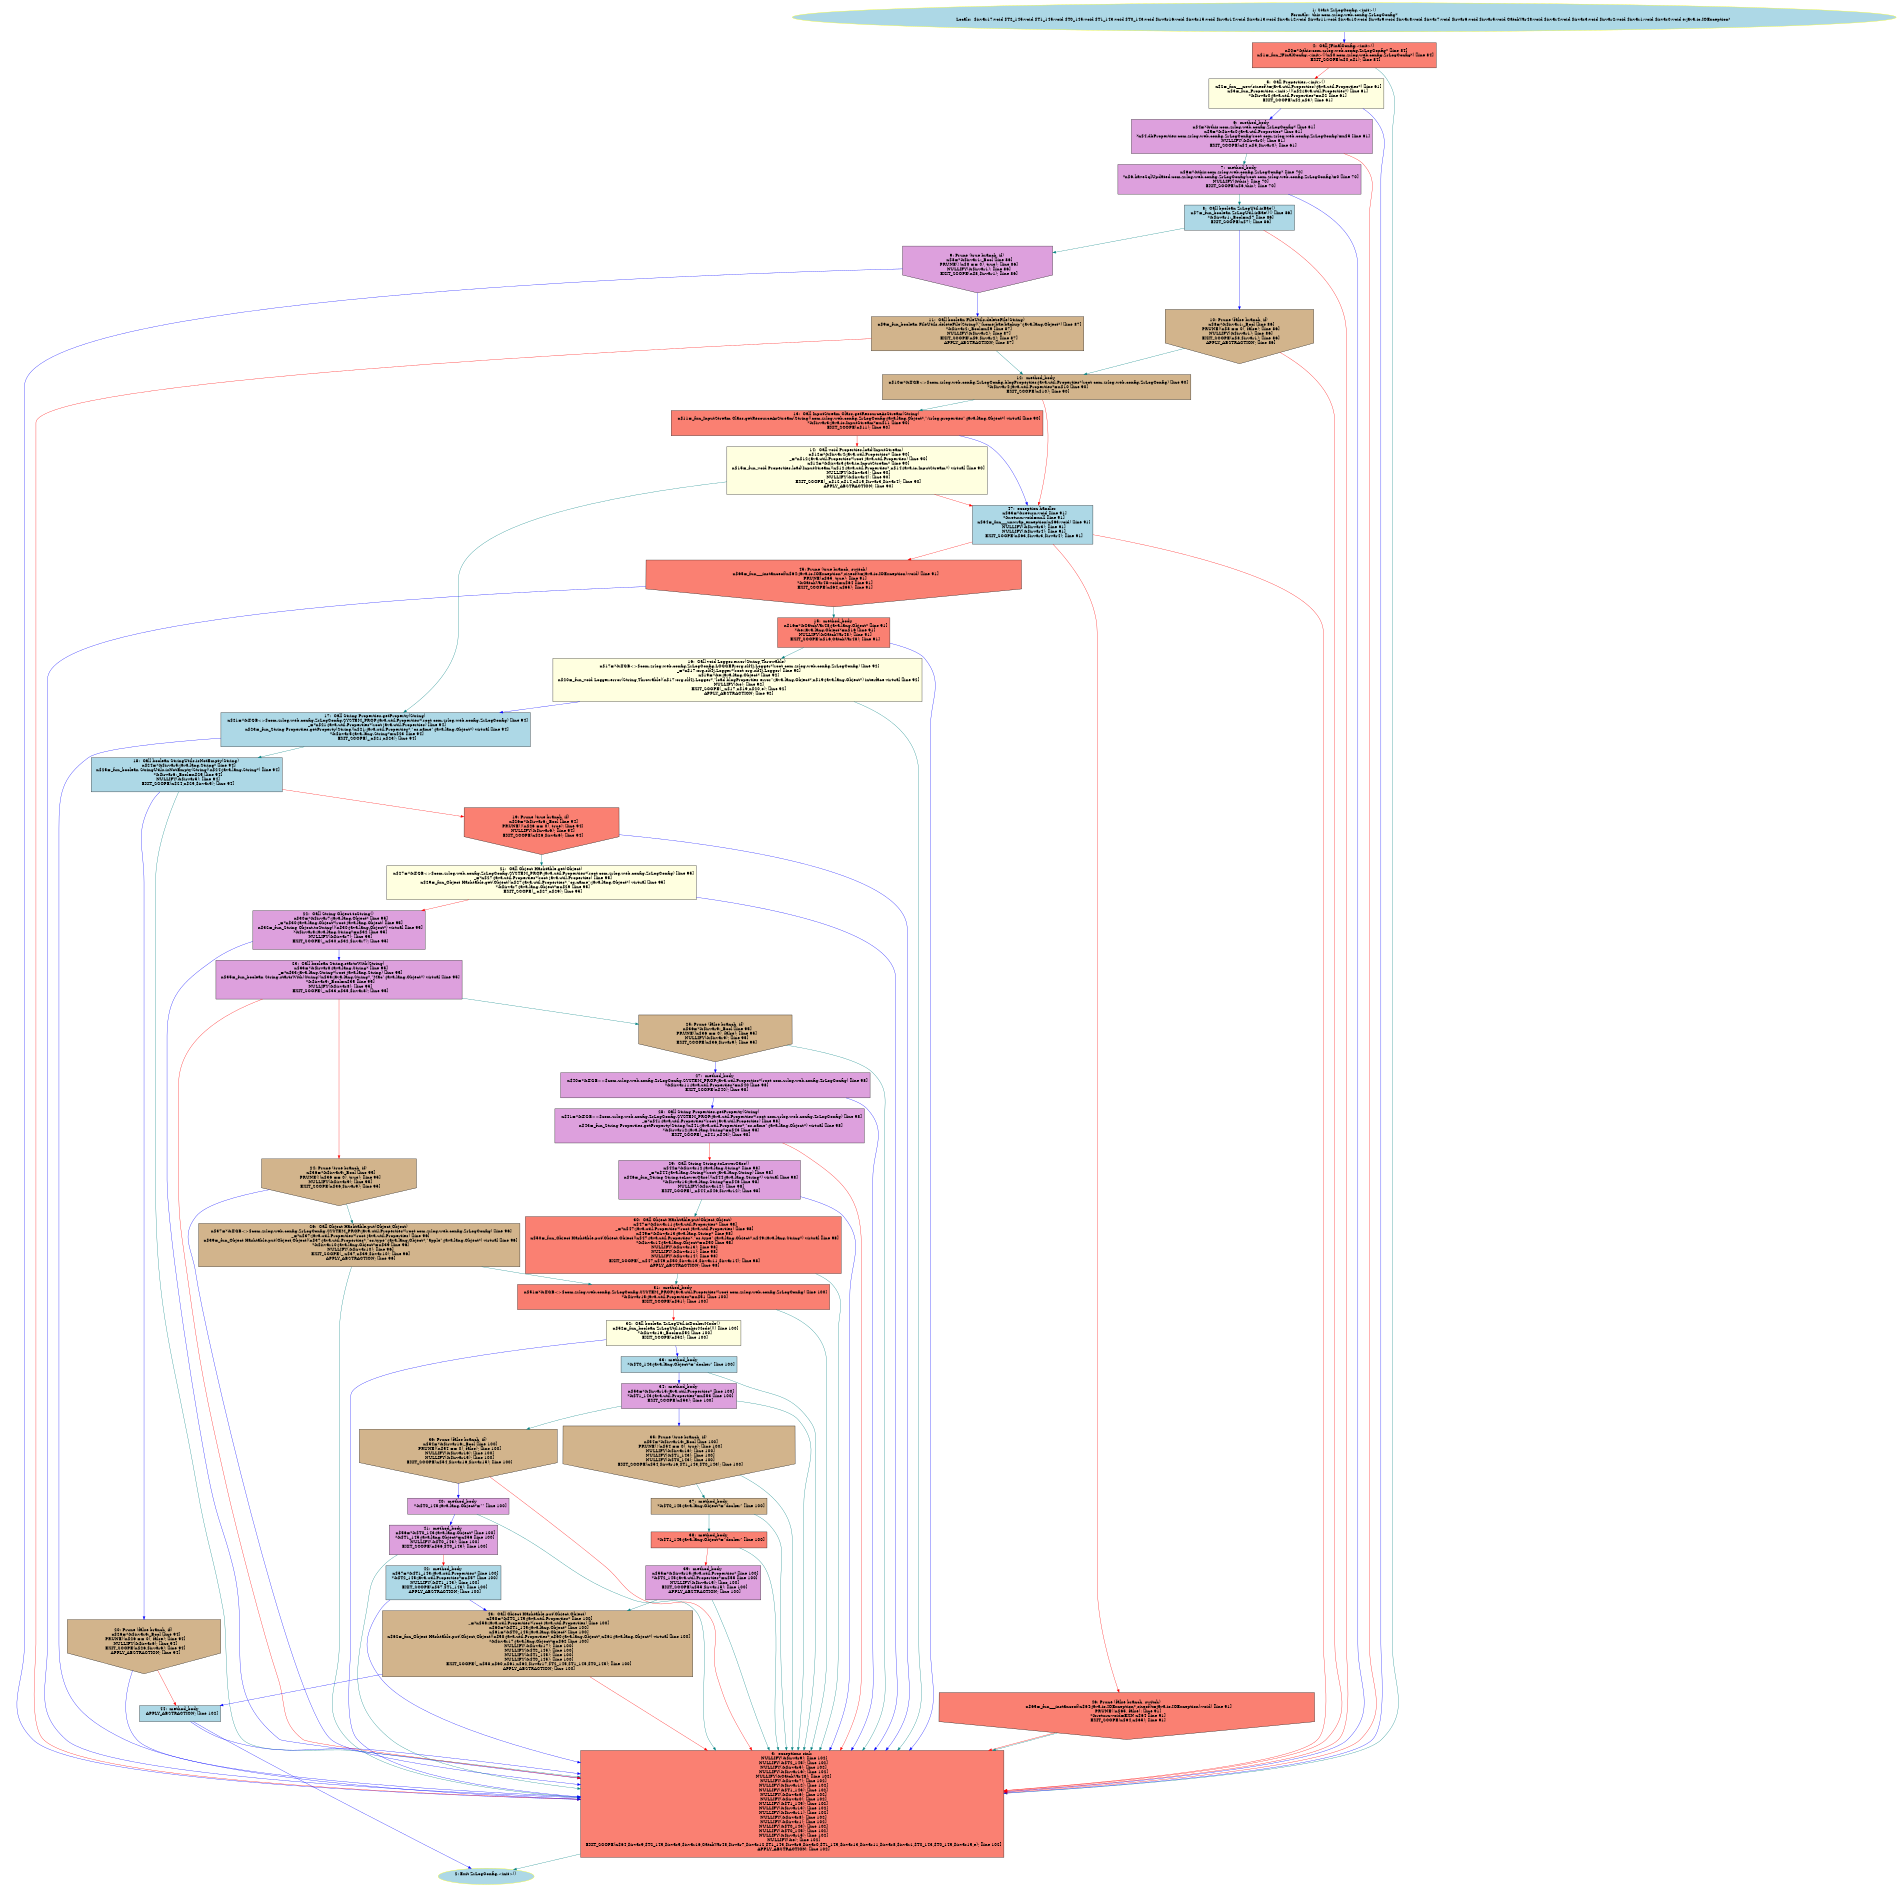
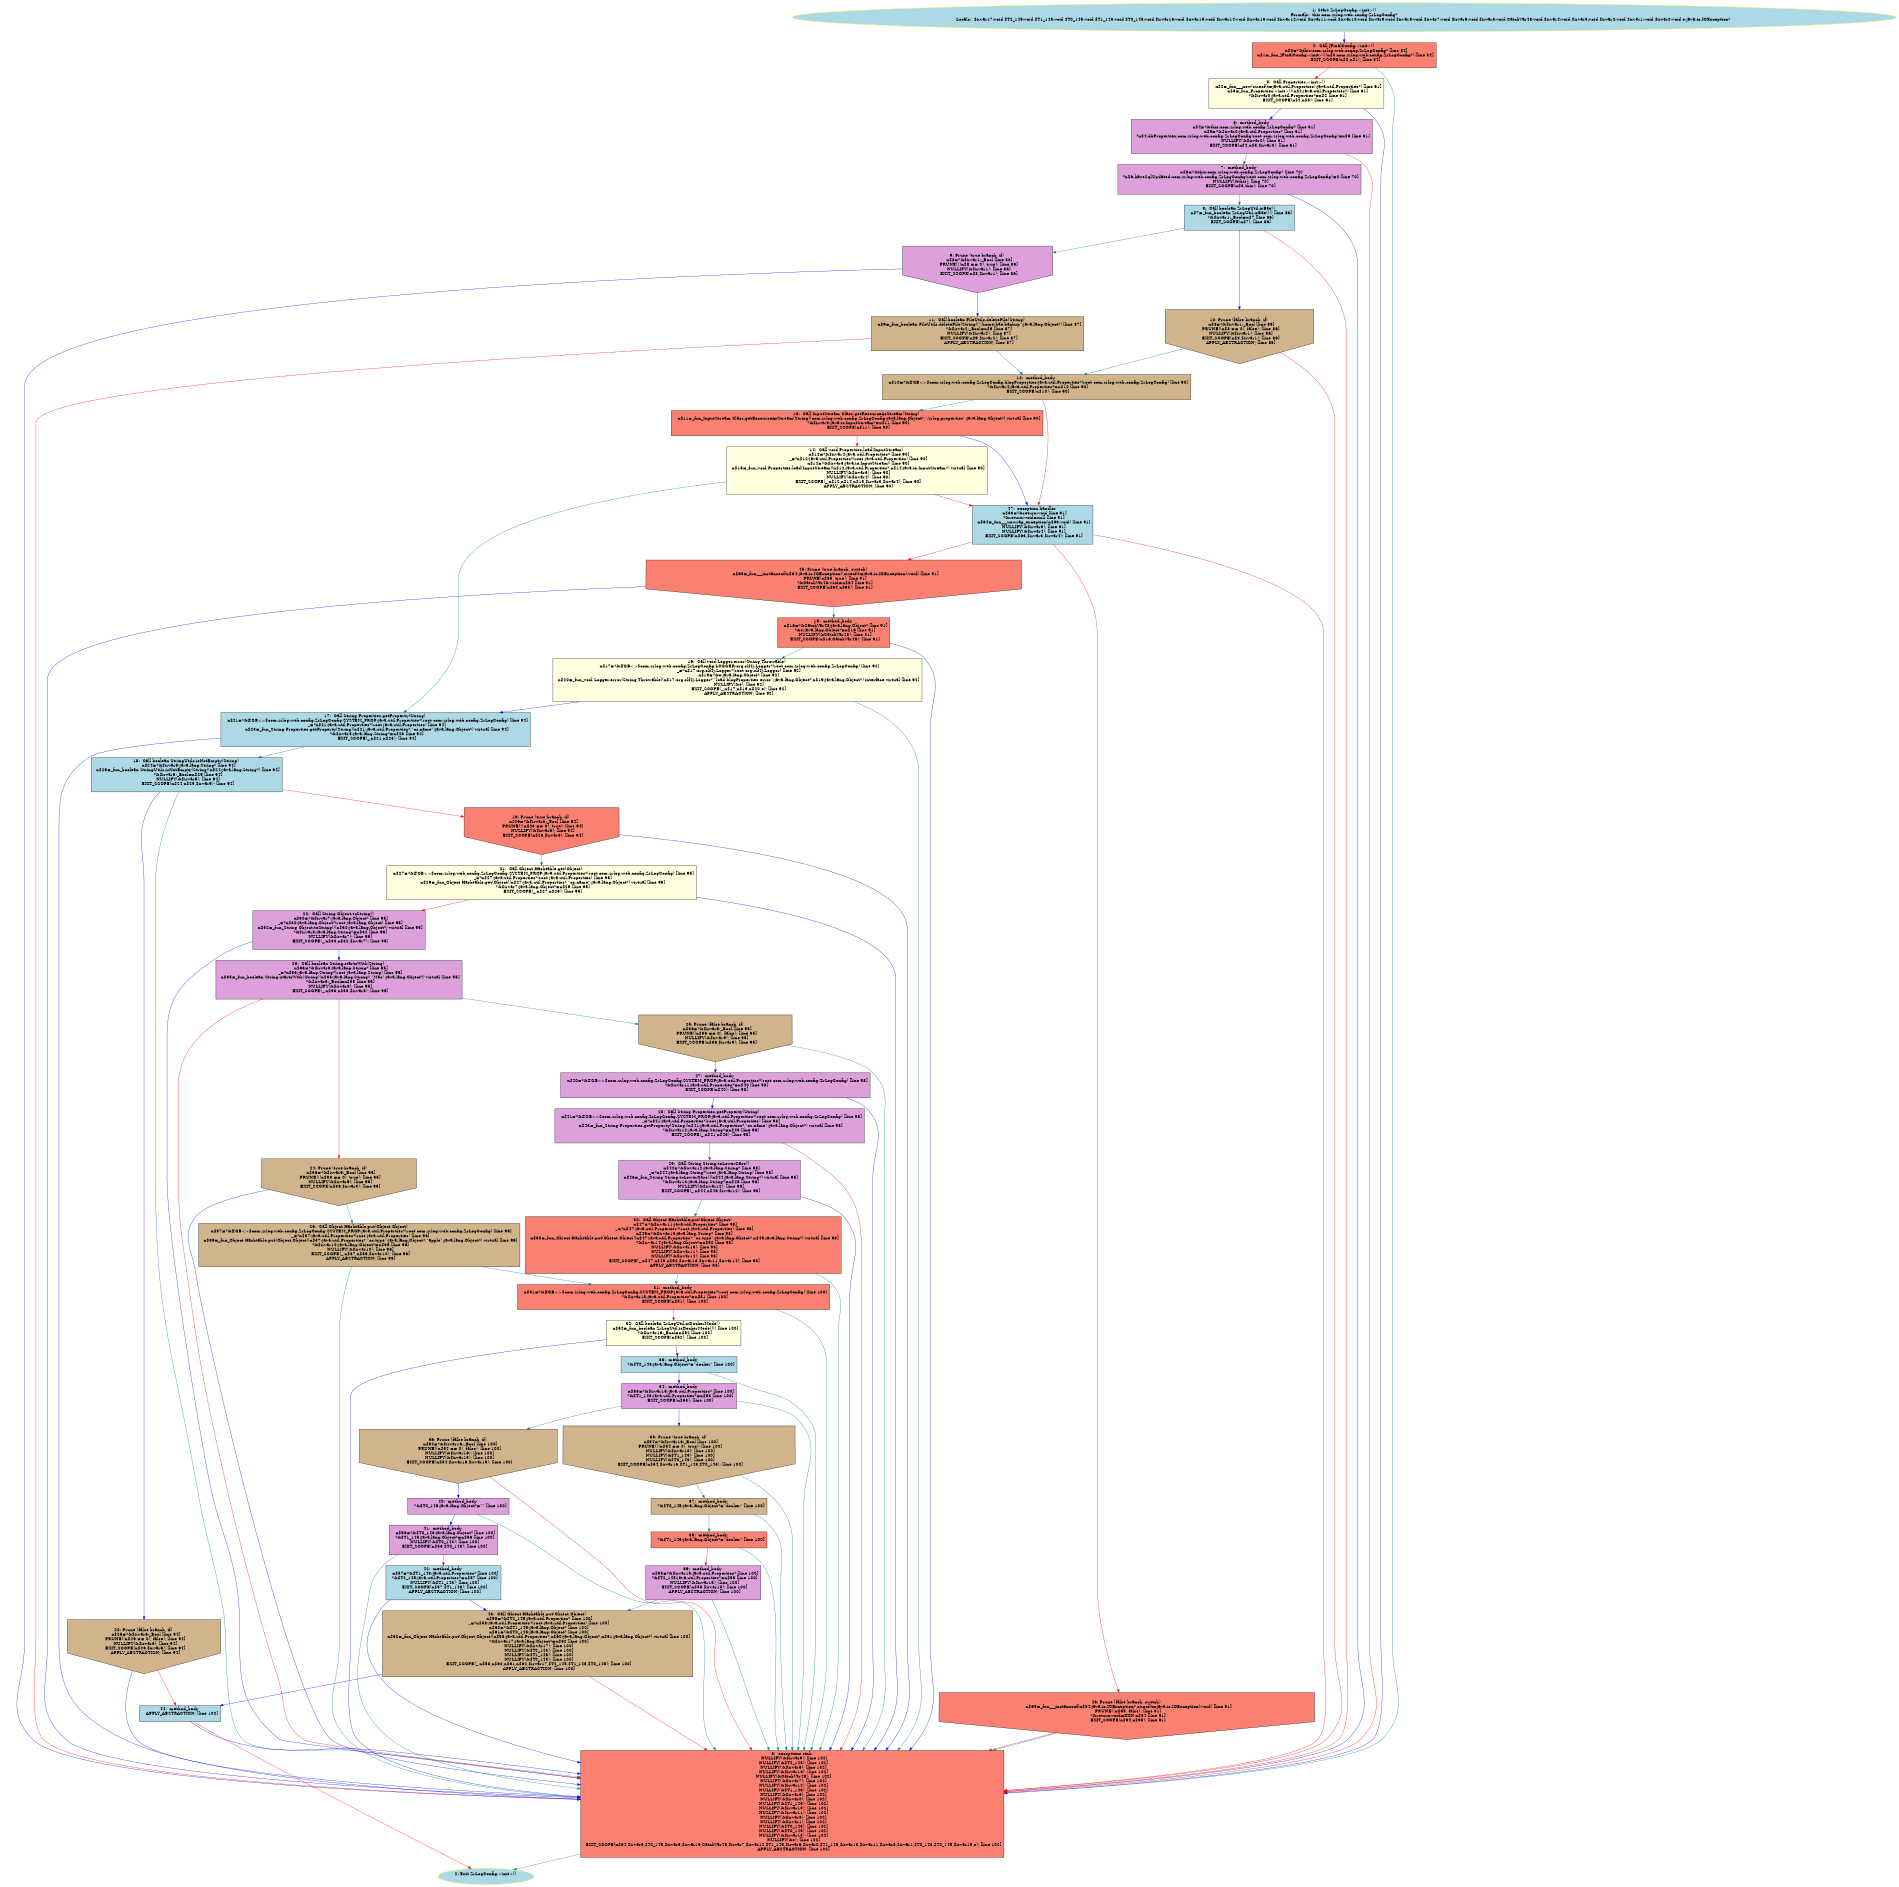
(330, 1796) -> (330, 1796)
